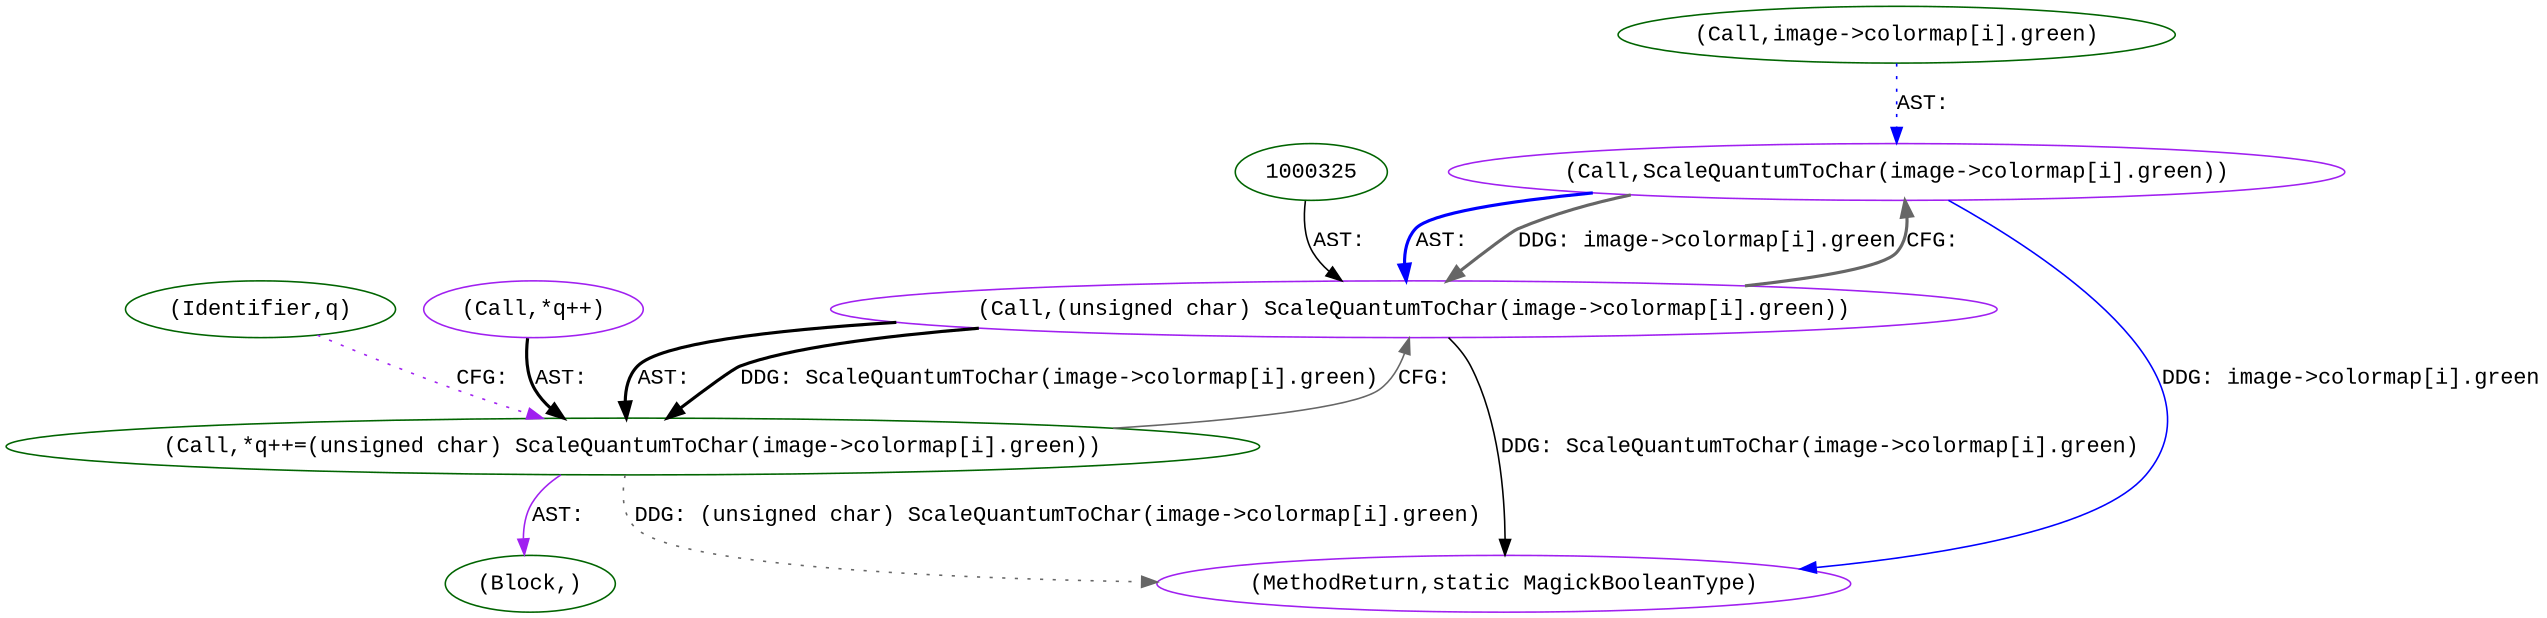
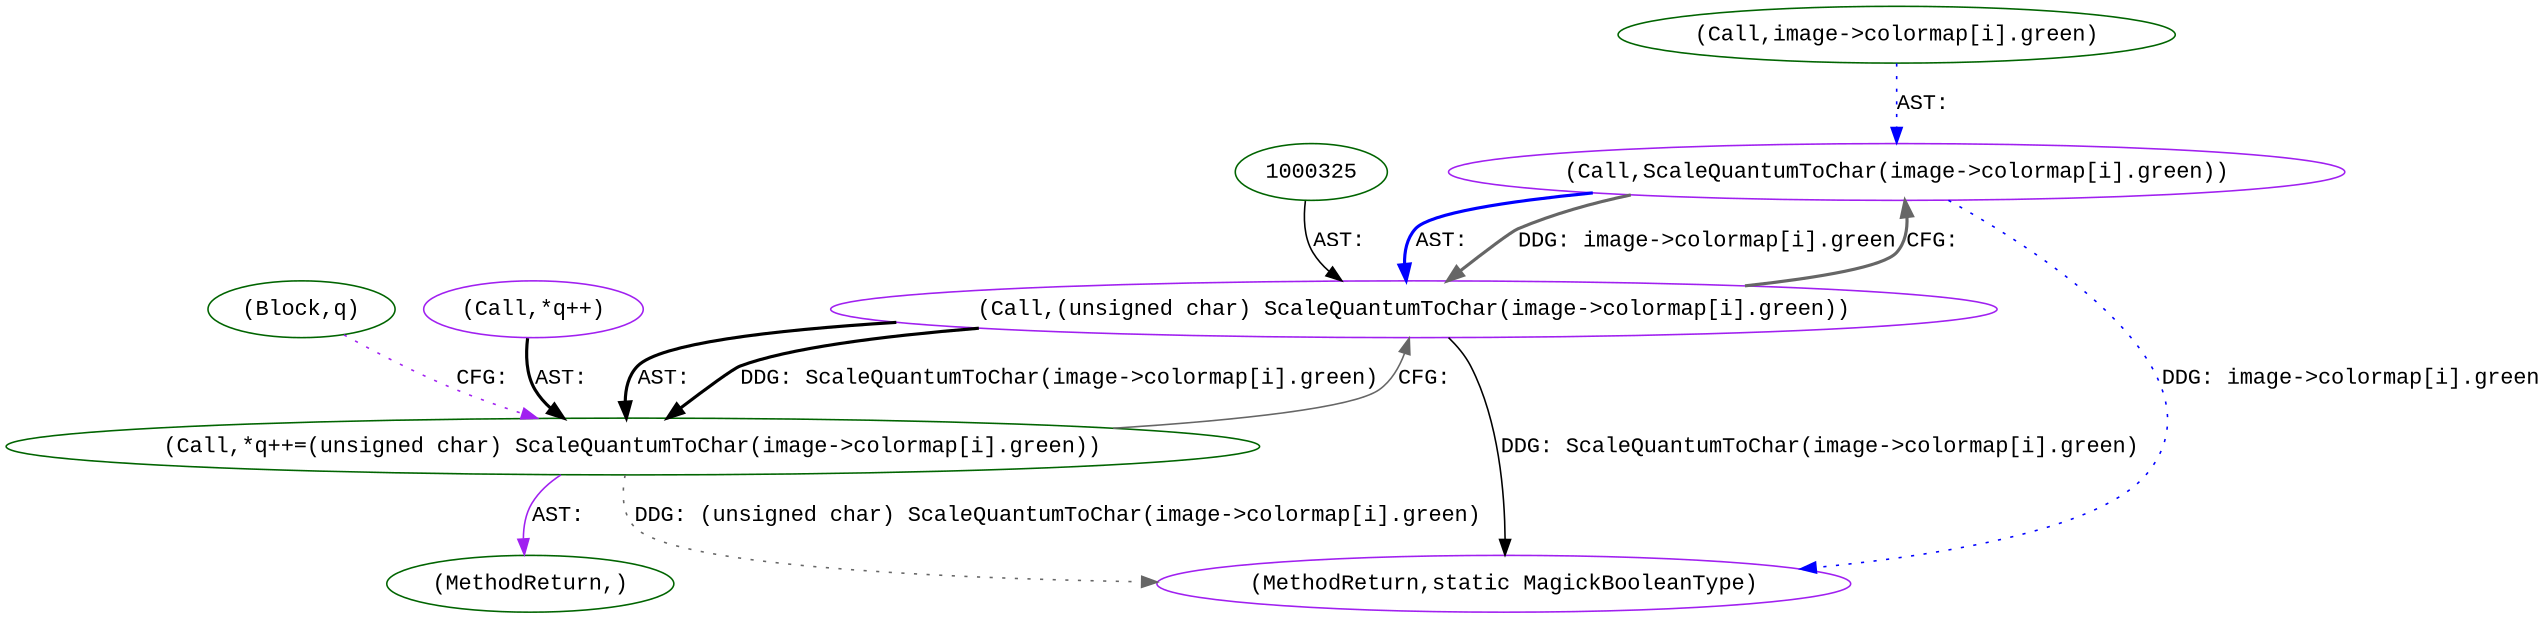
(261, 309) -> (302, 309)
(2154, 460) -> (2154, 460)
(530, 584) -> (530, 584)
